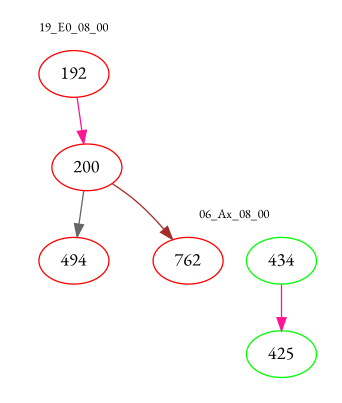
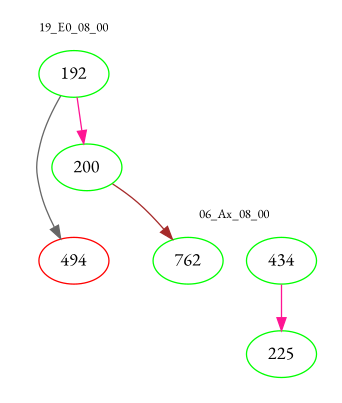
(74, 74) -> (74, 74)
(87, 167) -> (87, 167)
(81, 207) -> (37, 161)
(188, 261) -> (188, 261)
(281, 354) -> (281, 354)
